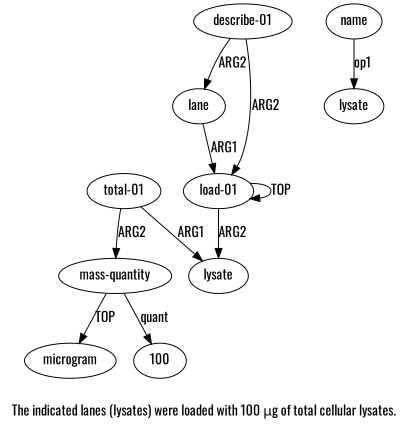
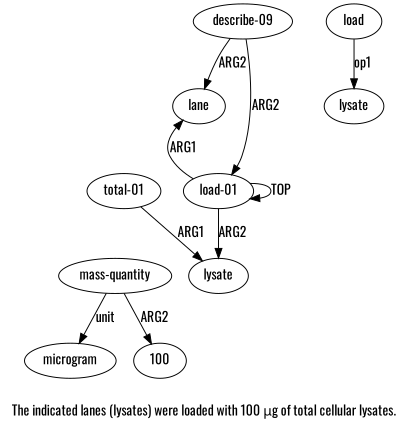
(243, 21) -> (243, 21)
(354, 21) -> (354, 21)
(208, 144) -> (170, 157)
(118, 228) -> none
(105, 318) -> (105, 318)
(155, 318) -> (155, 318)
